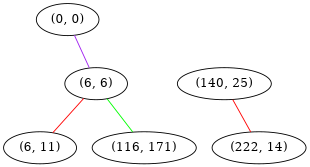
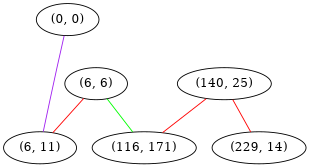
(82, 51) -> (53, 84)
none -> (184, 116)
(259, 148) -> (259, 148)
